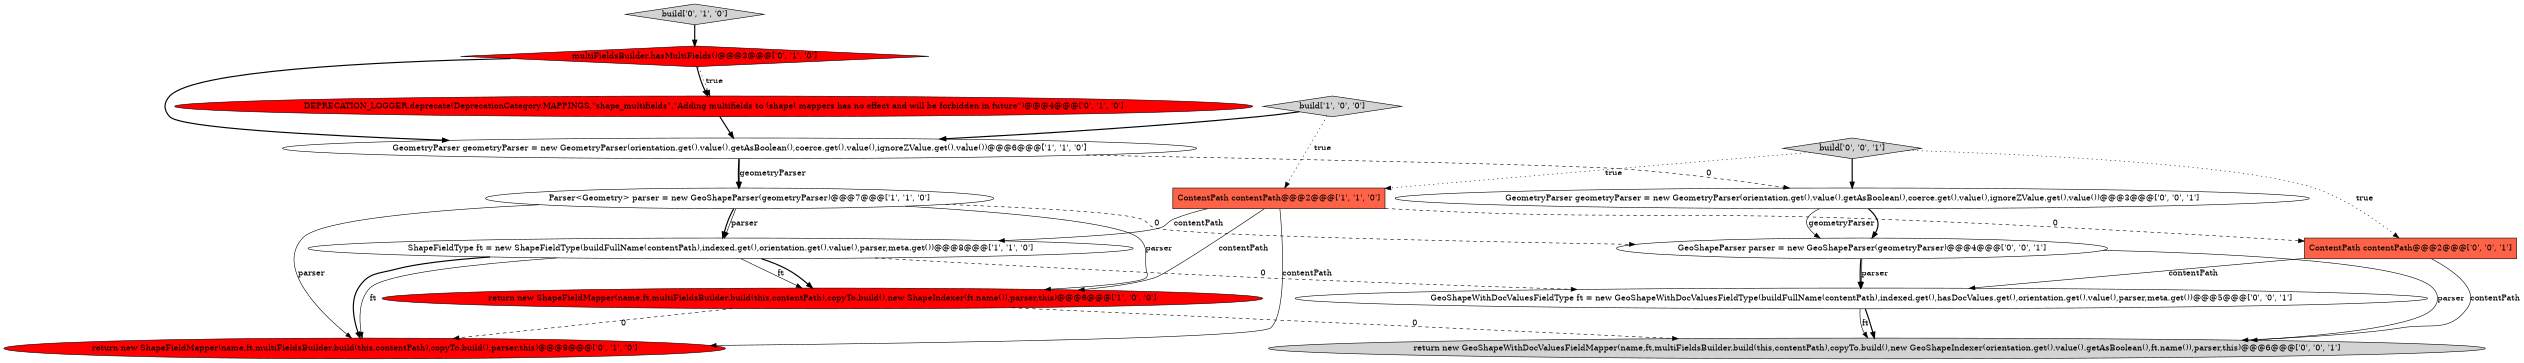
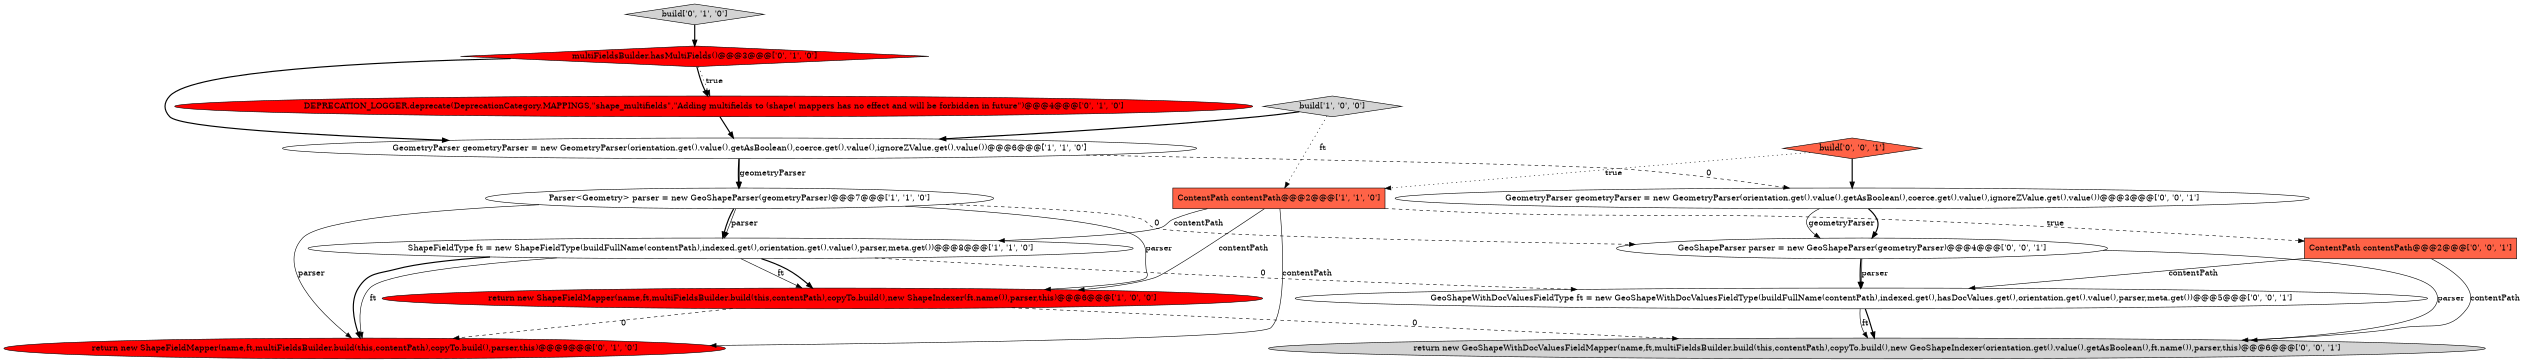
(1323, 148) -> (1323, 148)
(1852, 148) -> (1852, 148)
(2158, 164) -> none
(2056, 223) -> (2056, 223)
